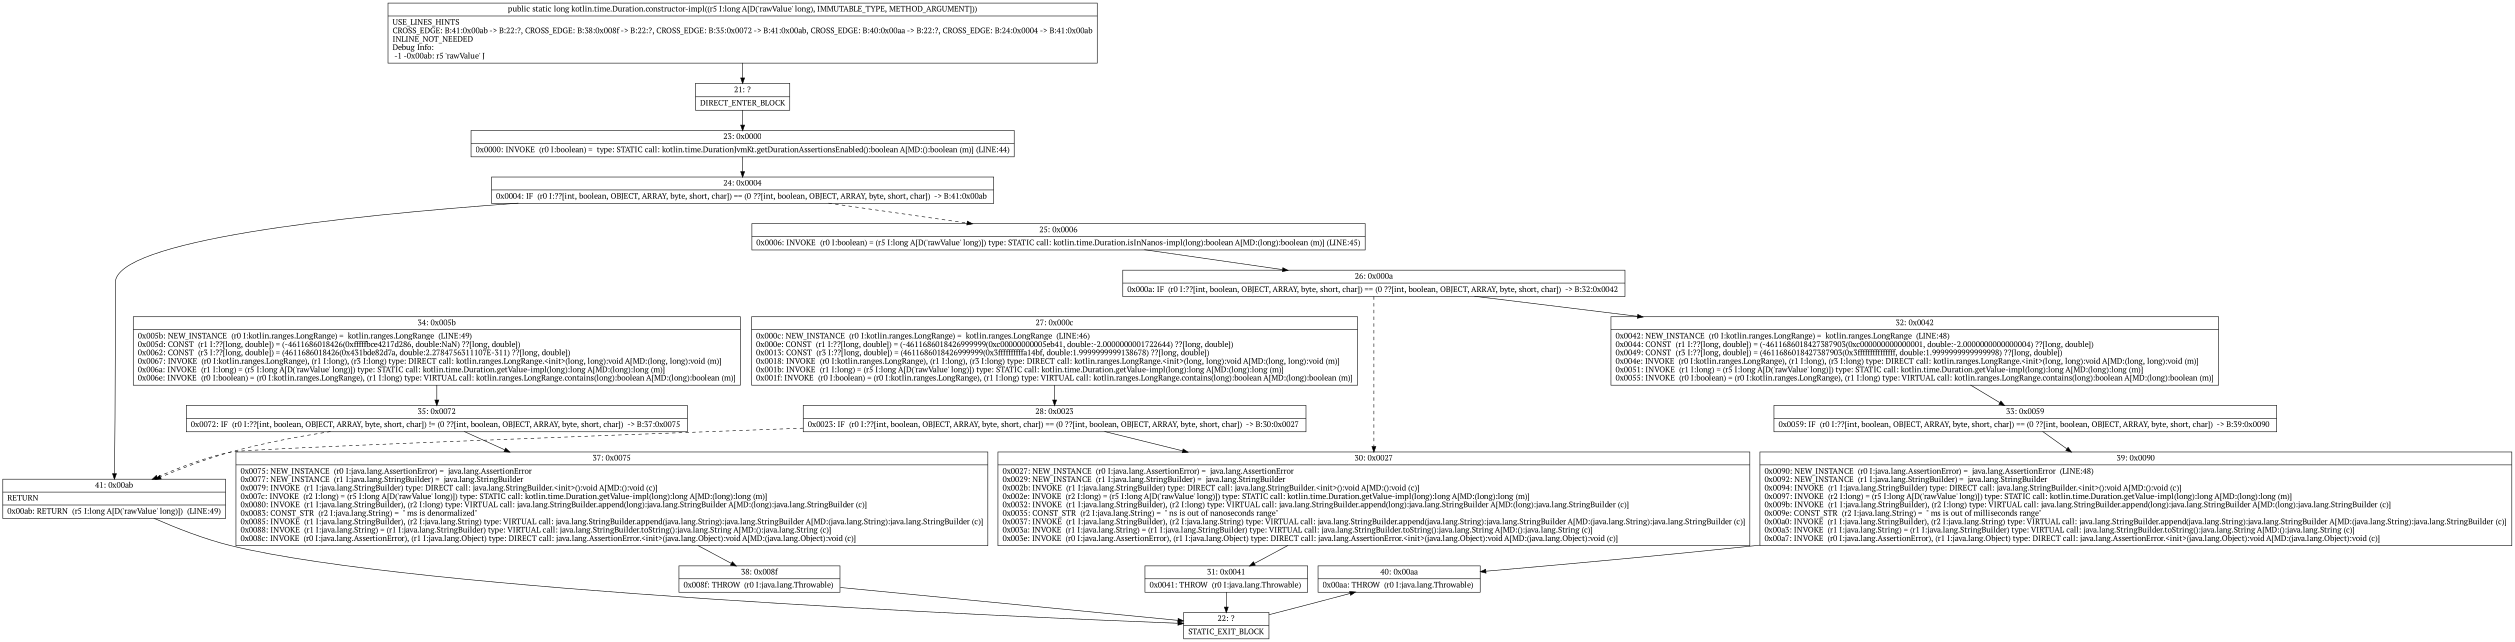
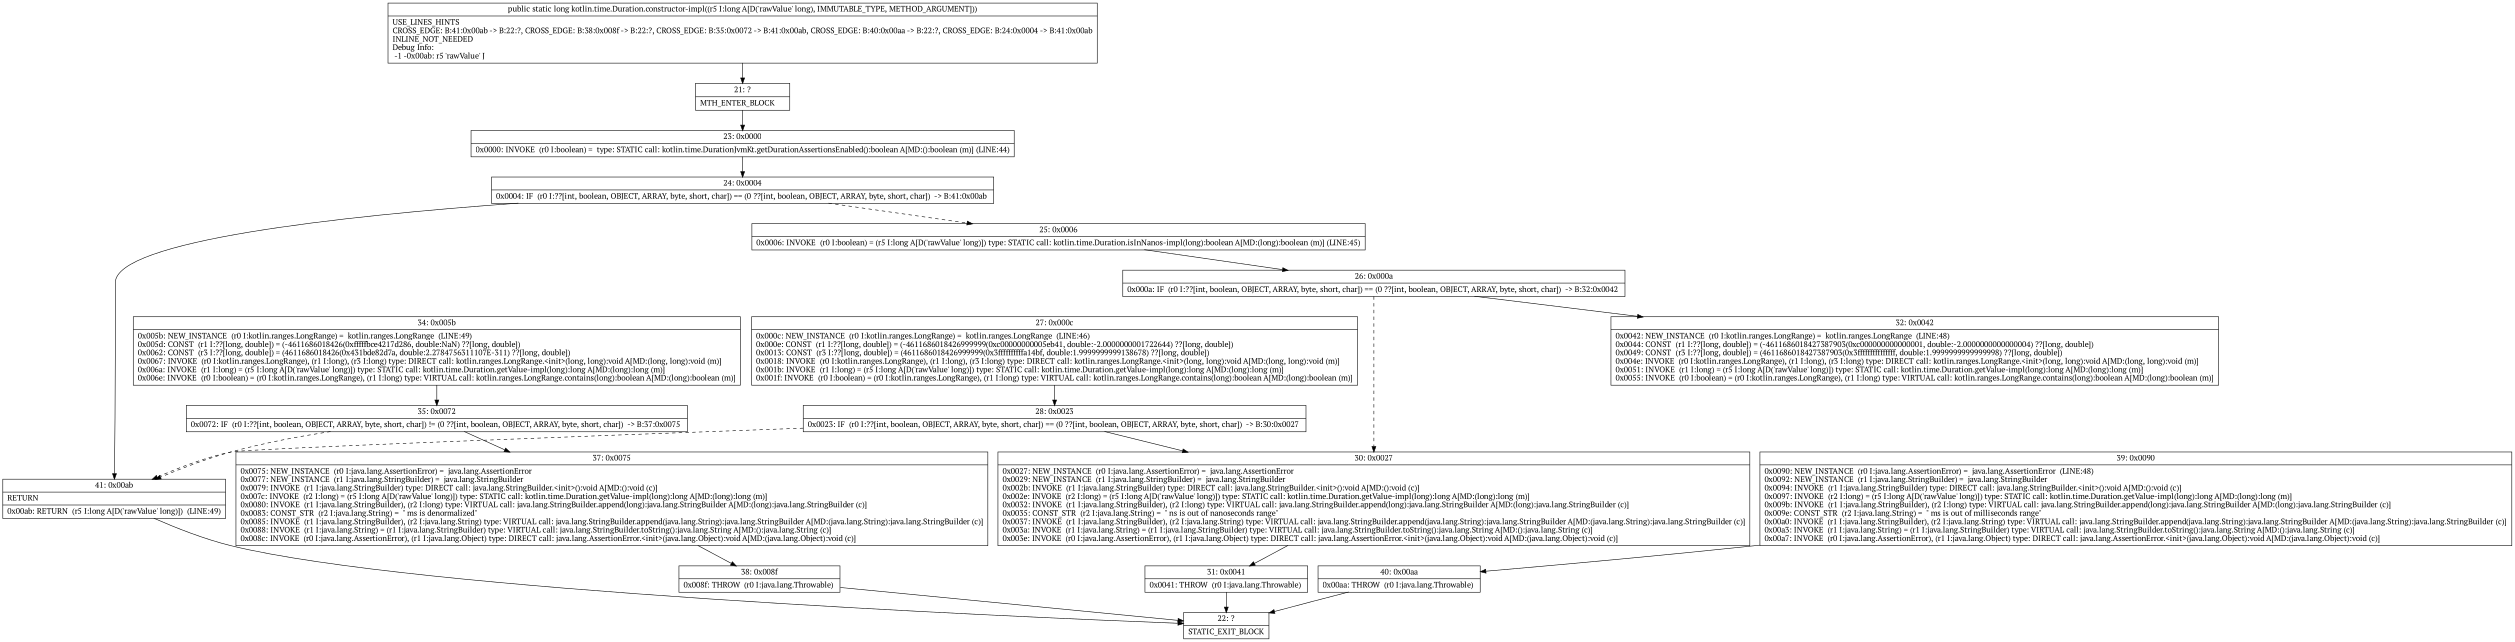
(743, 103) -> (737, 103)
(2025, 419) -> none
(1310, 604) -> (1312, 602)
